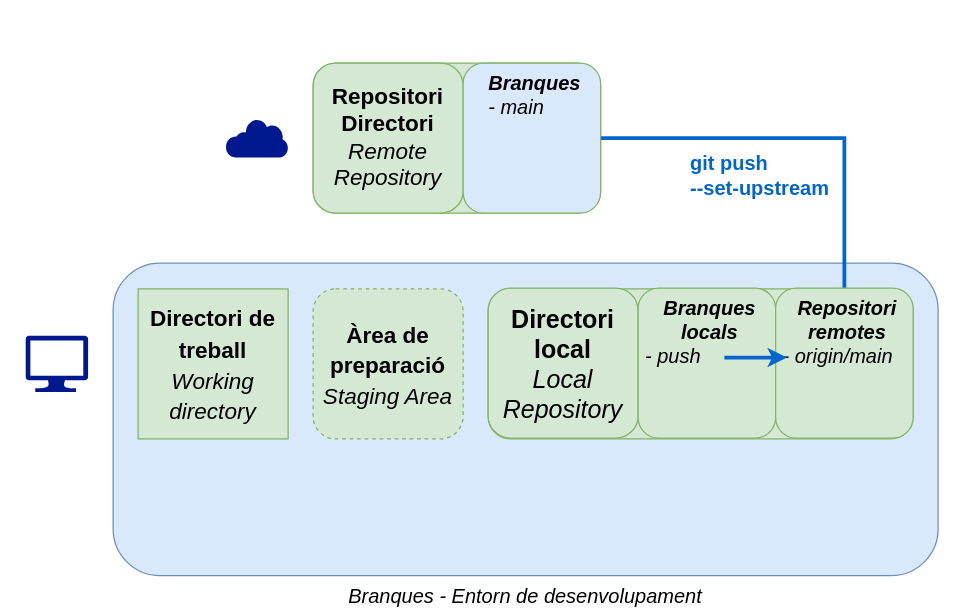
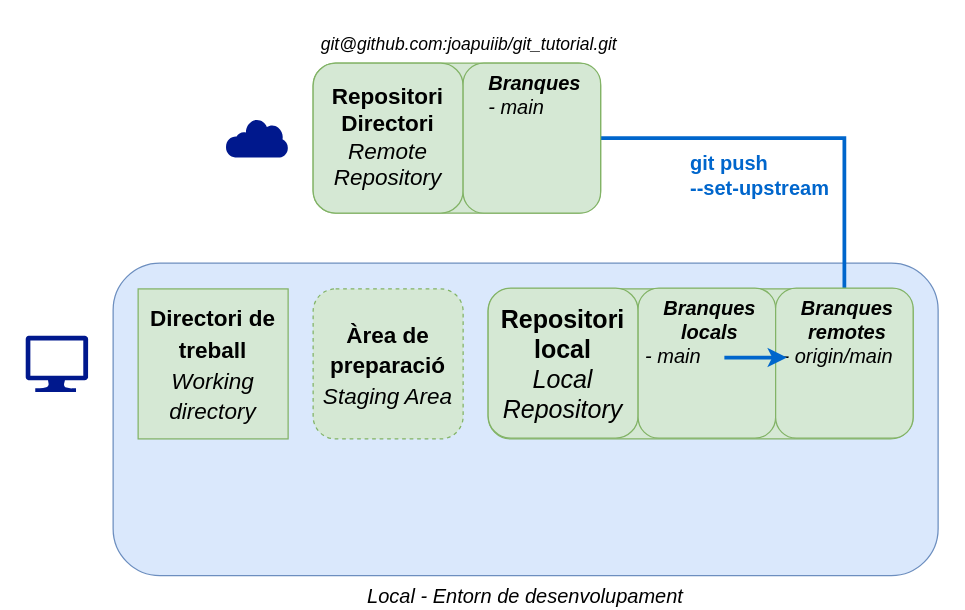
none -> (469, 44)
(532, 138) -> (532, 138)
(710, 333) -> (710, 333)
(848, 333) -> (848, 333)
(563, 363) -> (563, 363)
(526, 596) -> (526, 596)
